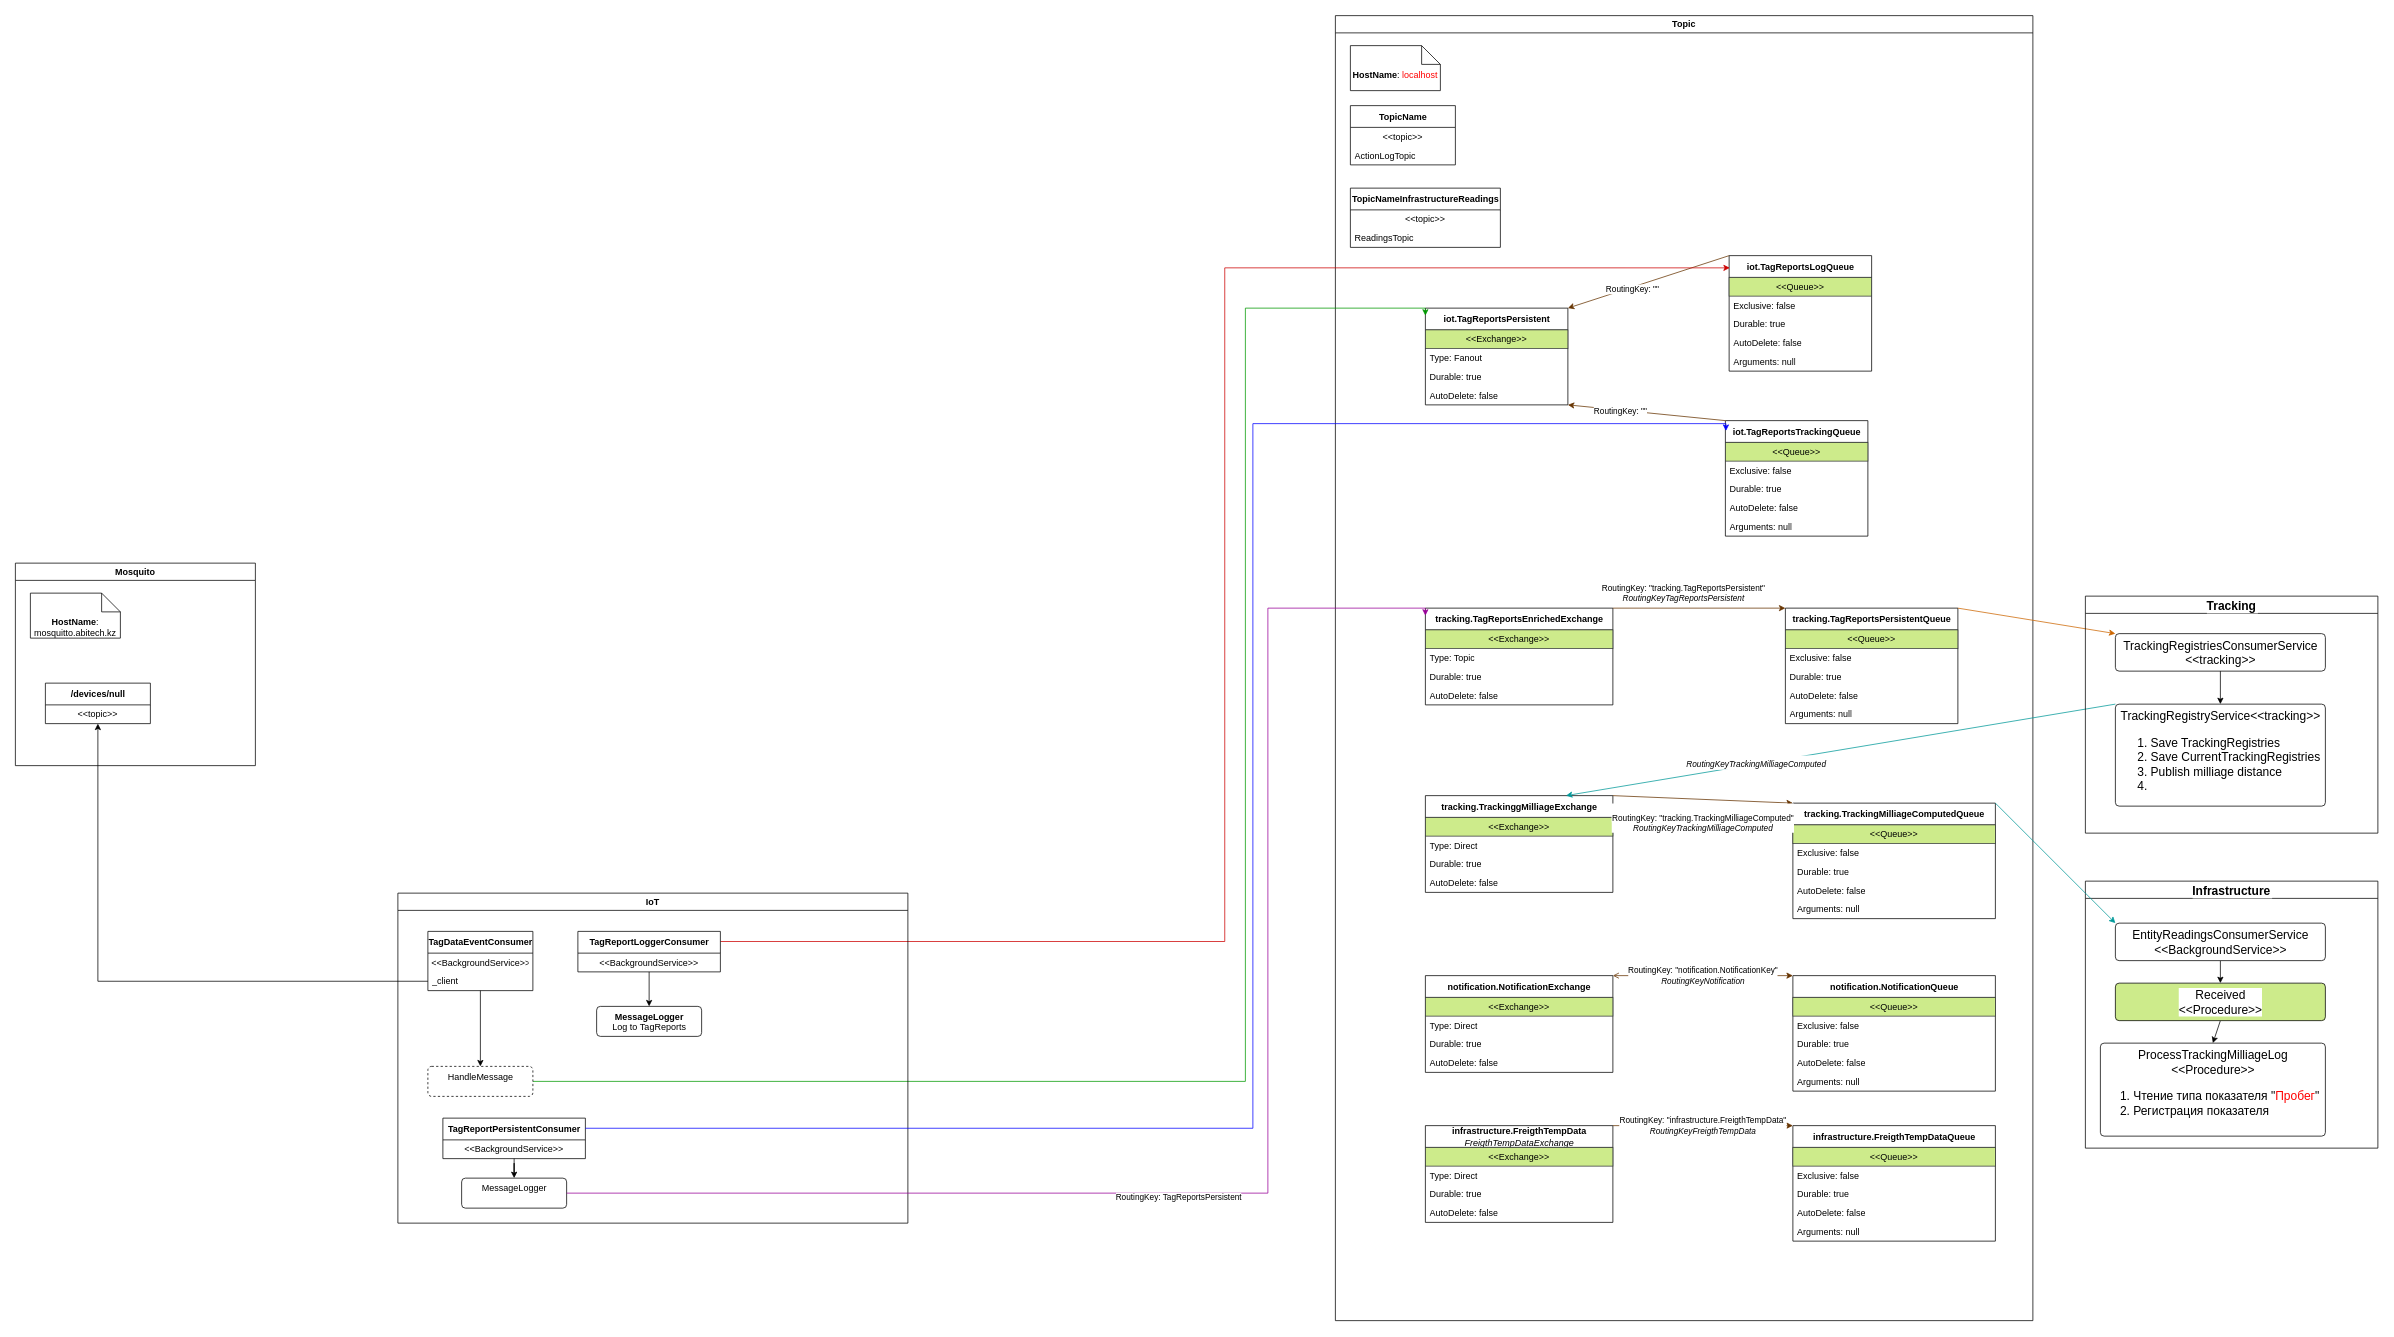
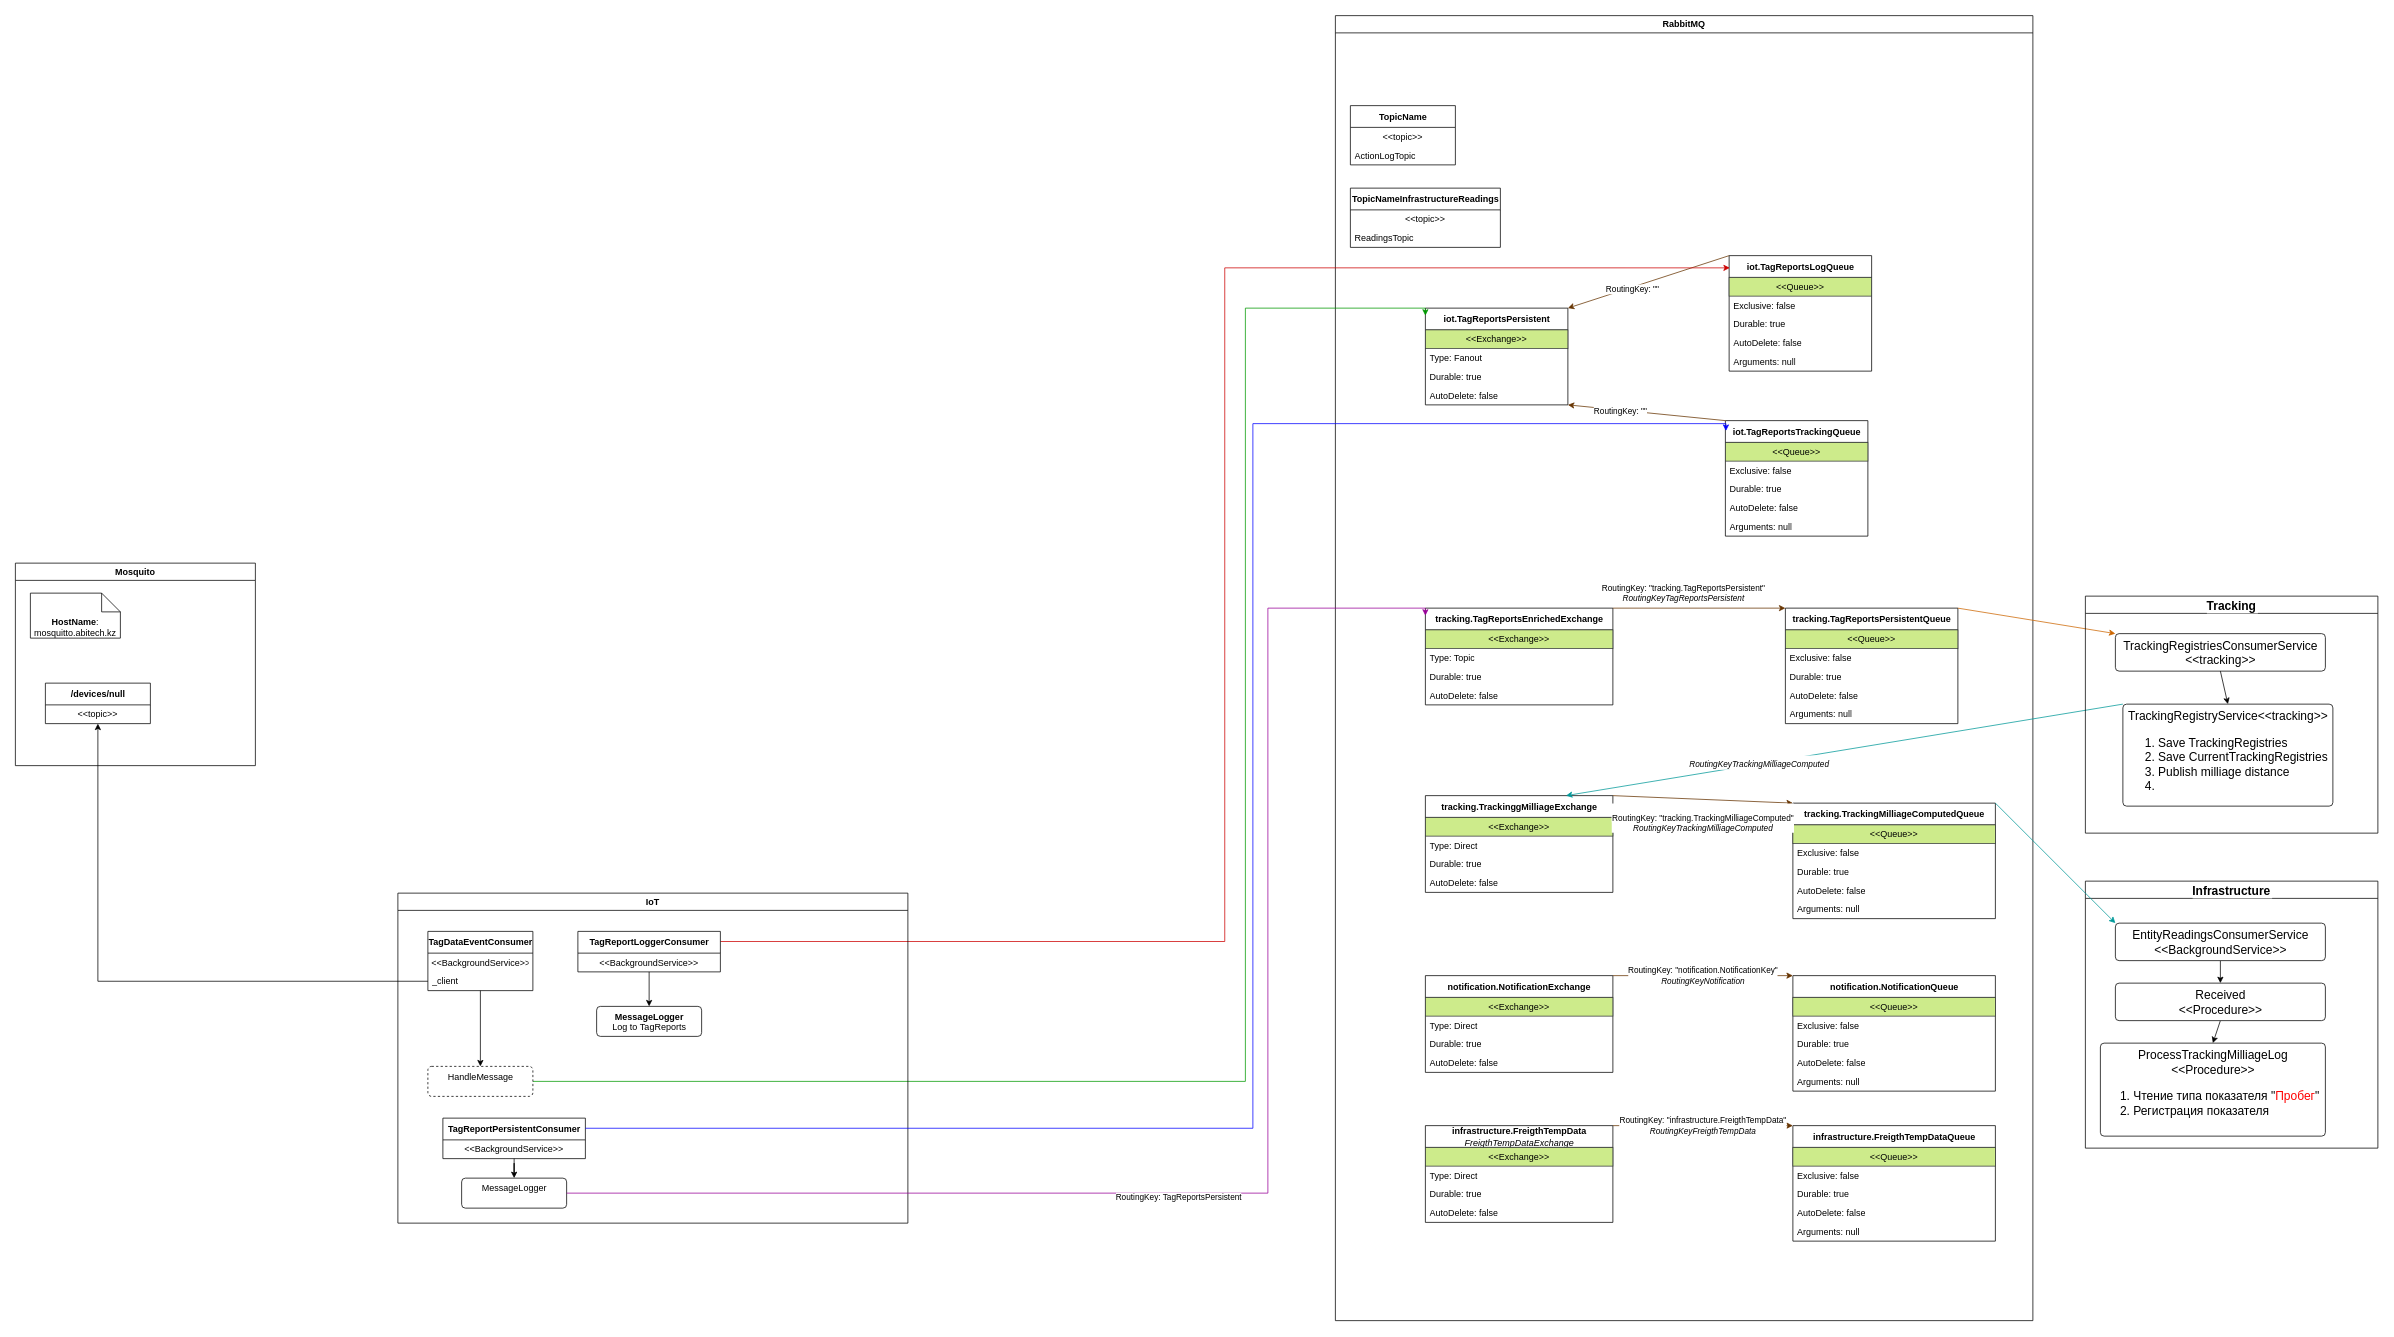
(1684, 24) -> (1684, 24)
(1395, 68) -> none
(2220, 755) -> (2228, 755)
(1618, 975) -> (1617, 975)
(2220, 1002) -> (2220, 1002)
